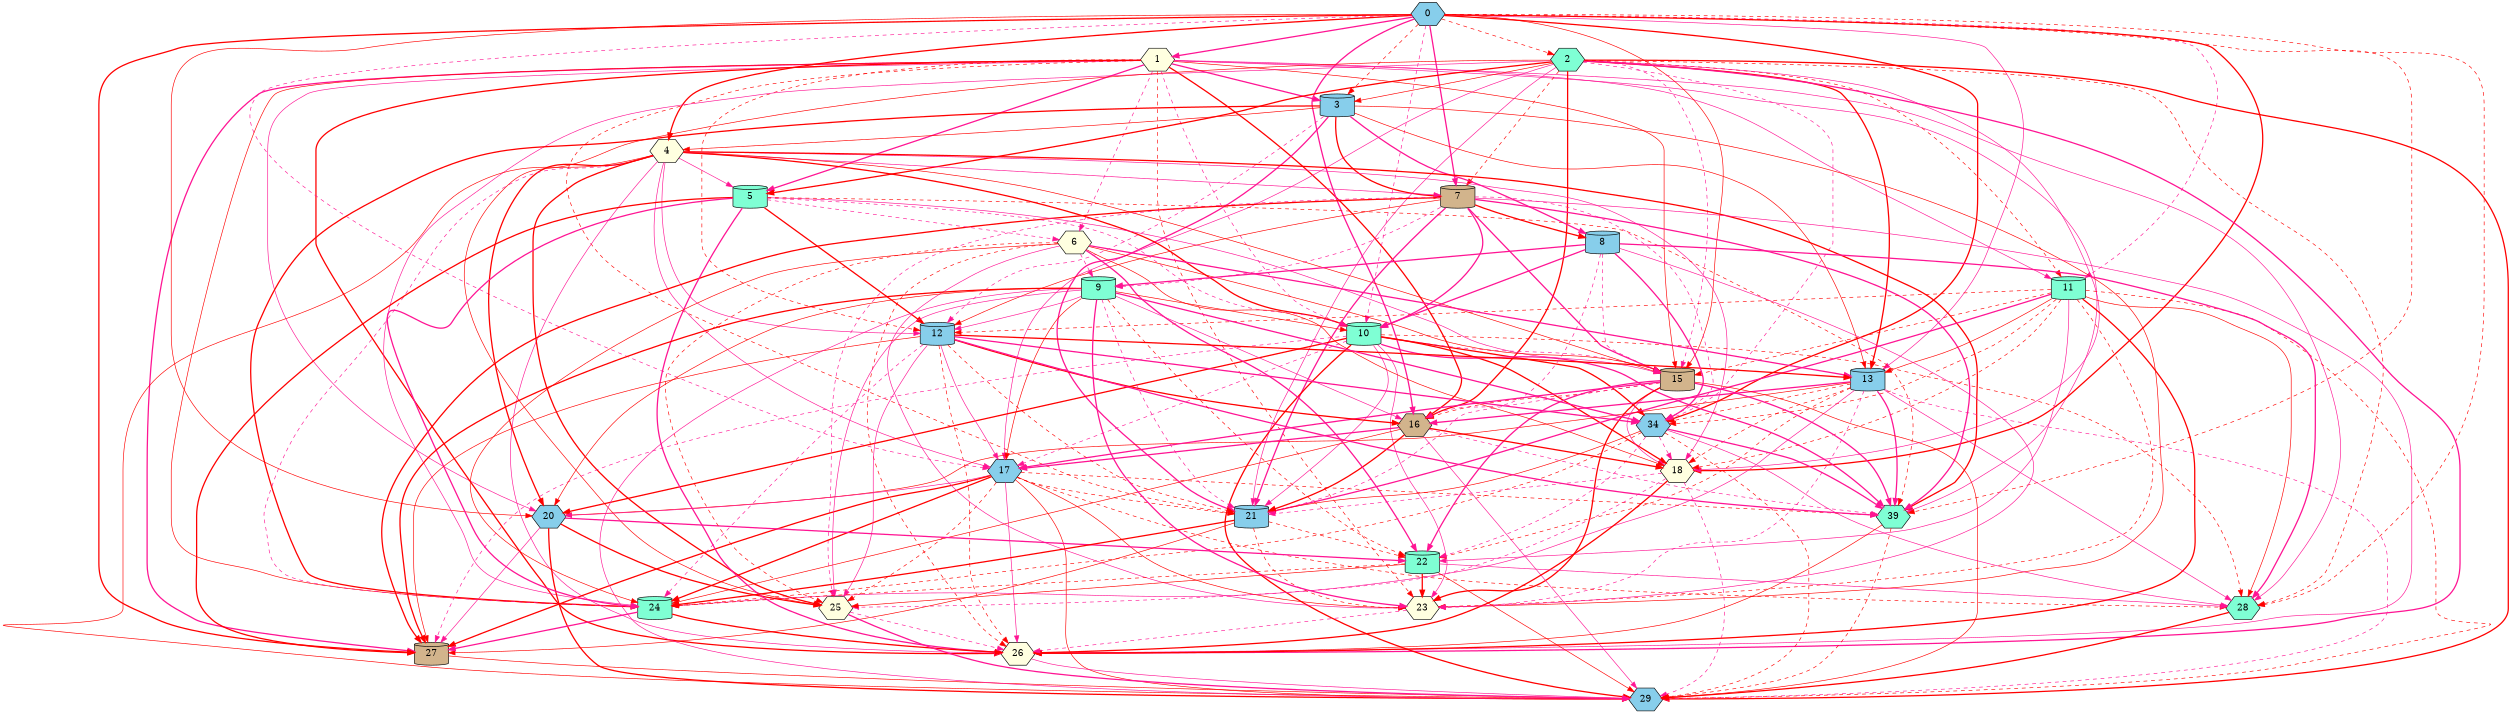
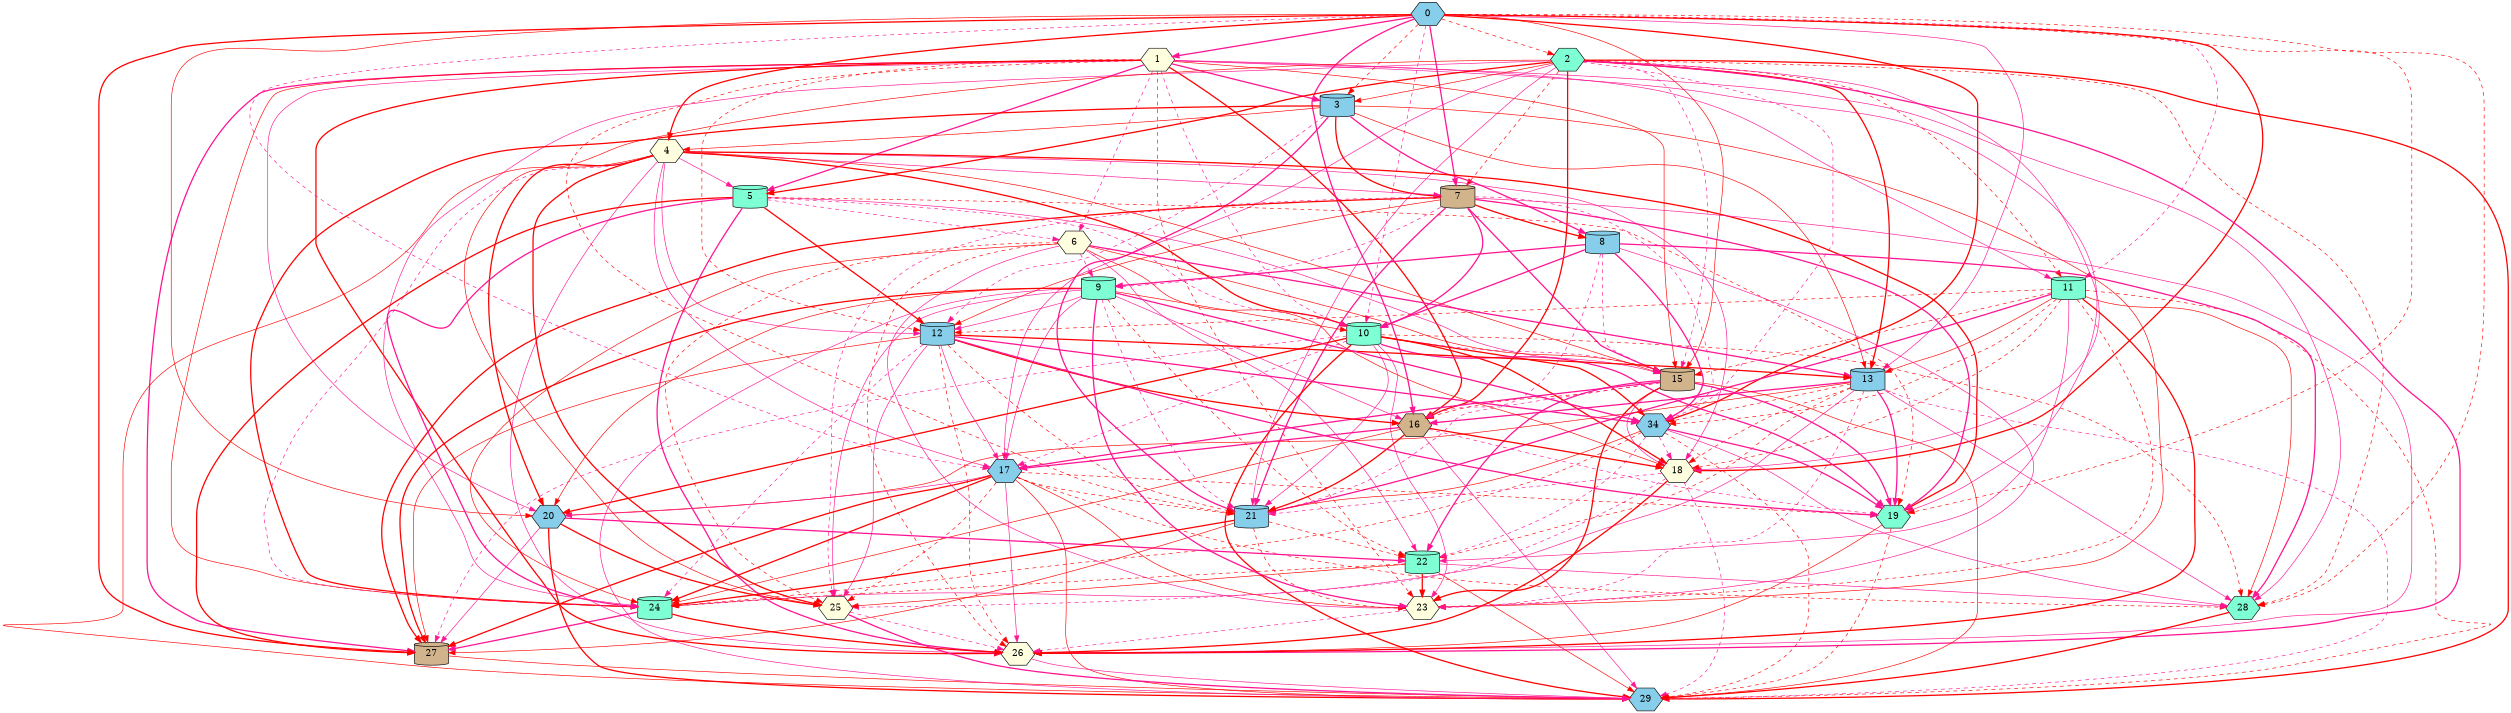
(1030, 368) -> (1030, 368)
(1278, 383) -> (1278, 383)
(1893, 517) -> (1893, 517)
